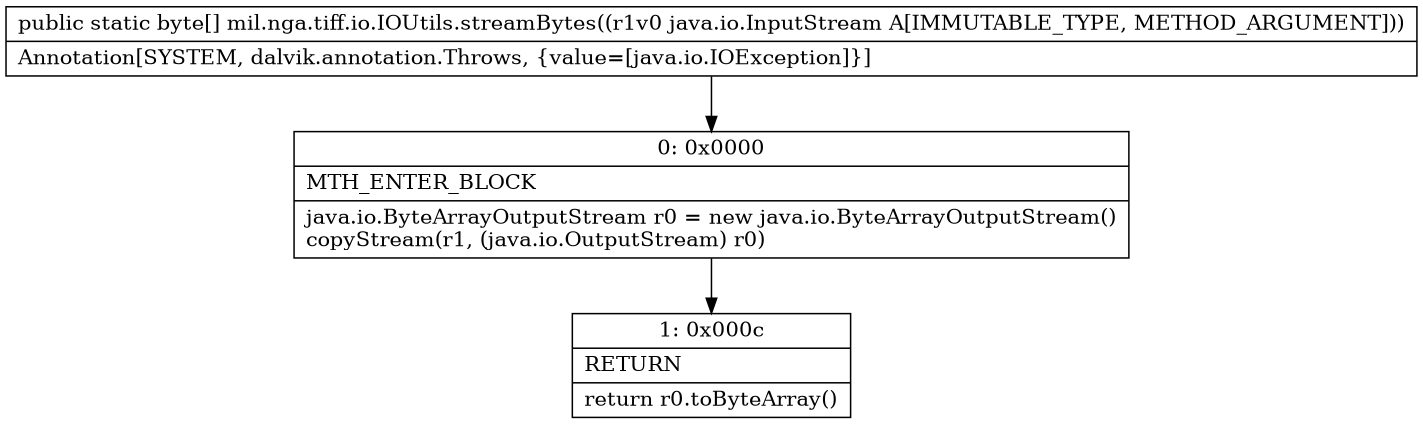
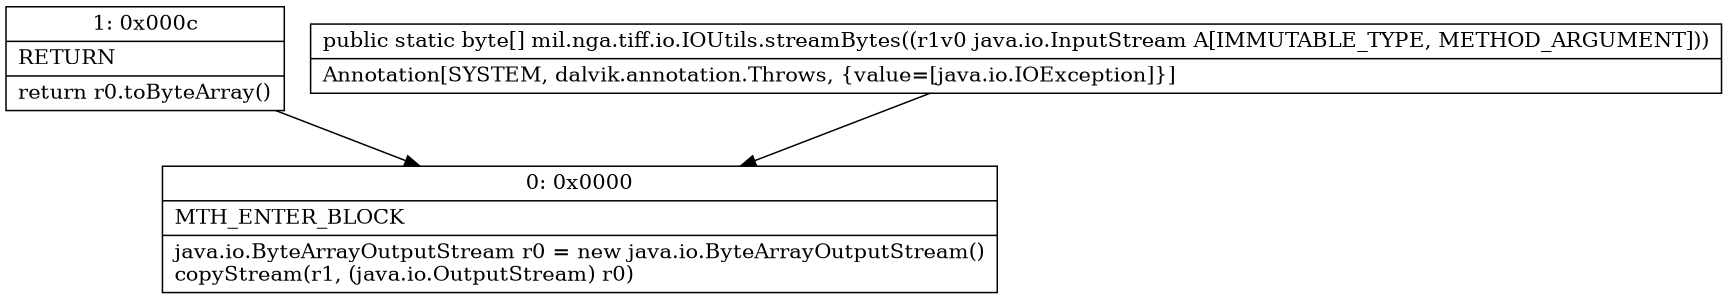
(711, 278) -> (341, 136)
